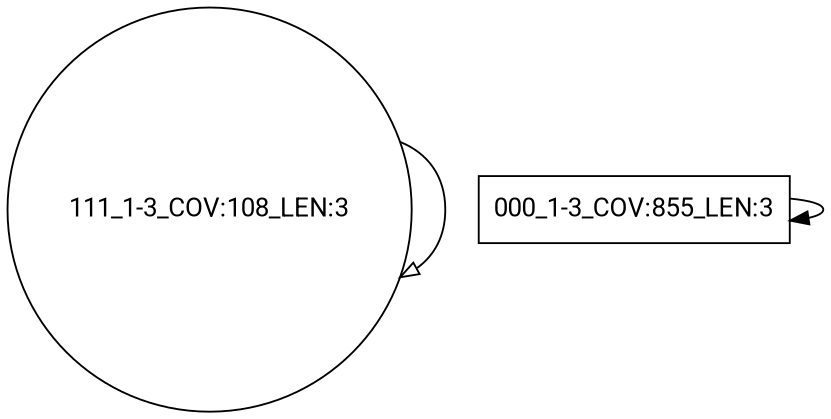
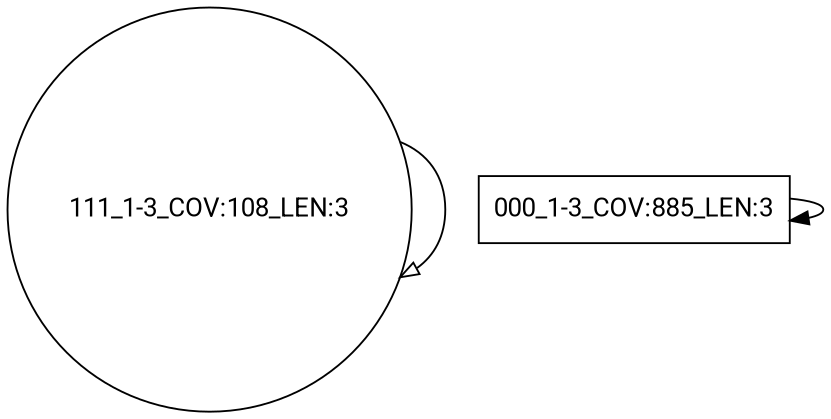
(634, 210) -> (634, 210)
